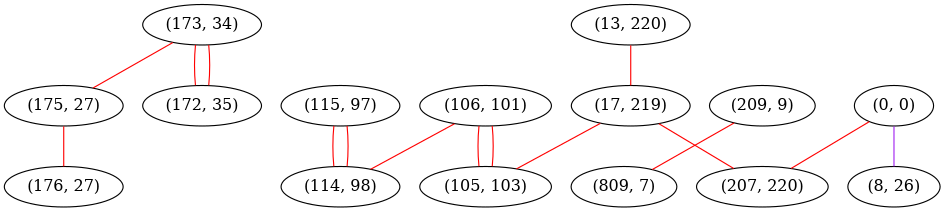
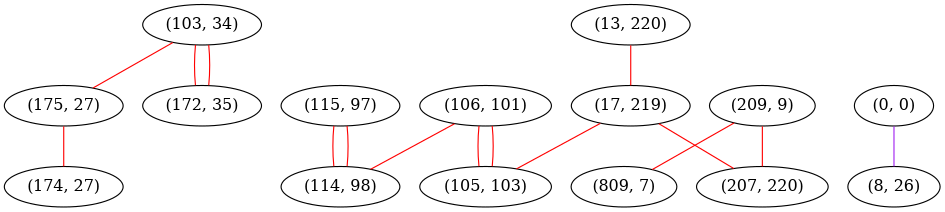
(202, 25) -> (202, 25)
(830, 145) -> (762, 146)
(64, 187) -> (64, 187)
